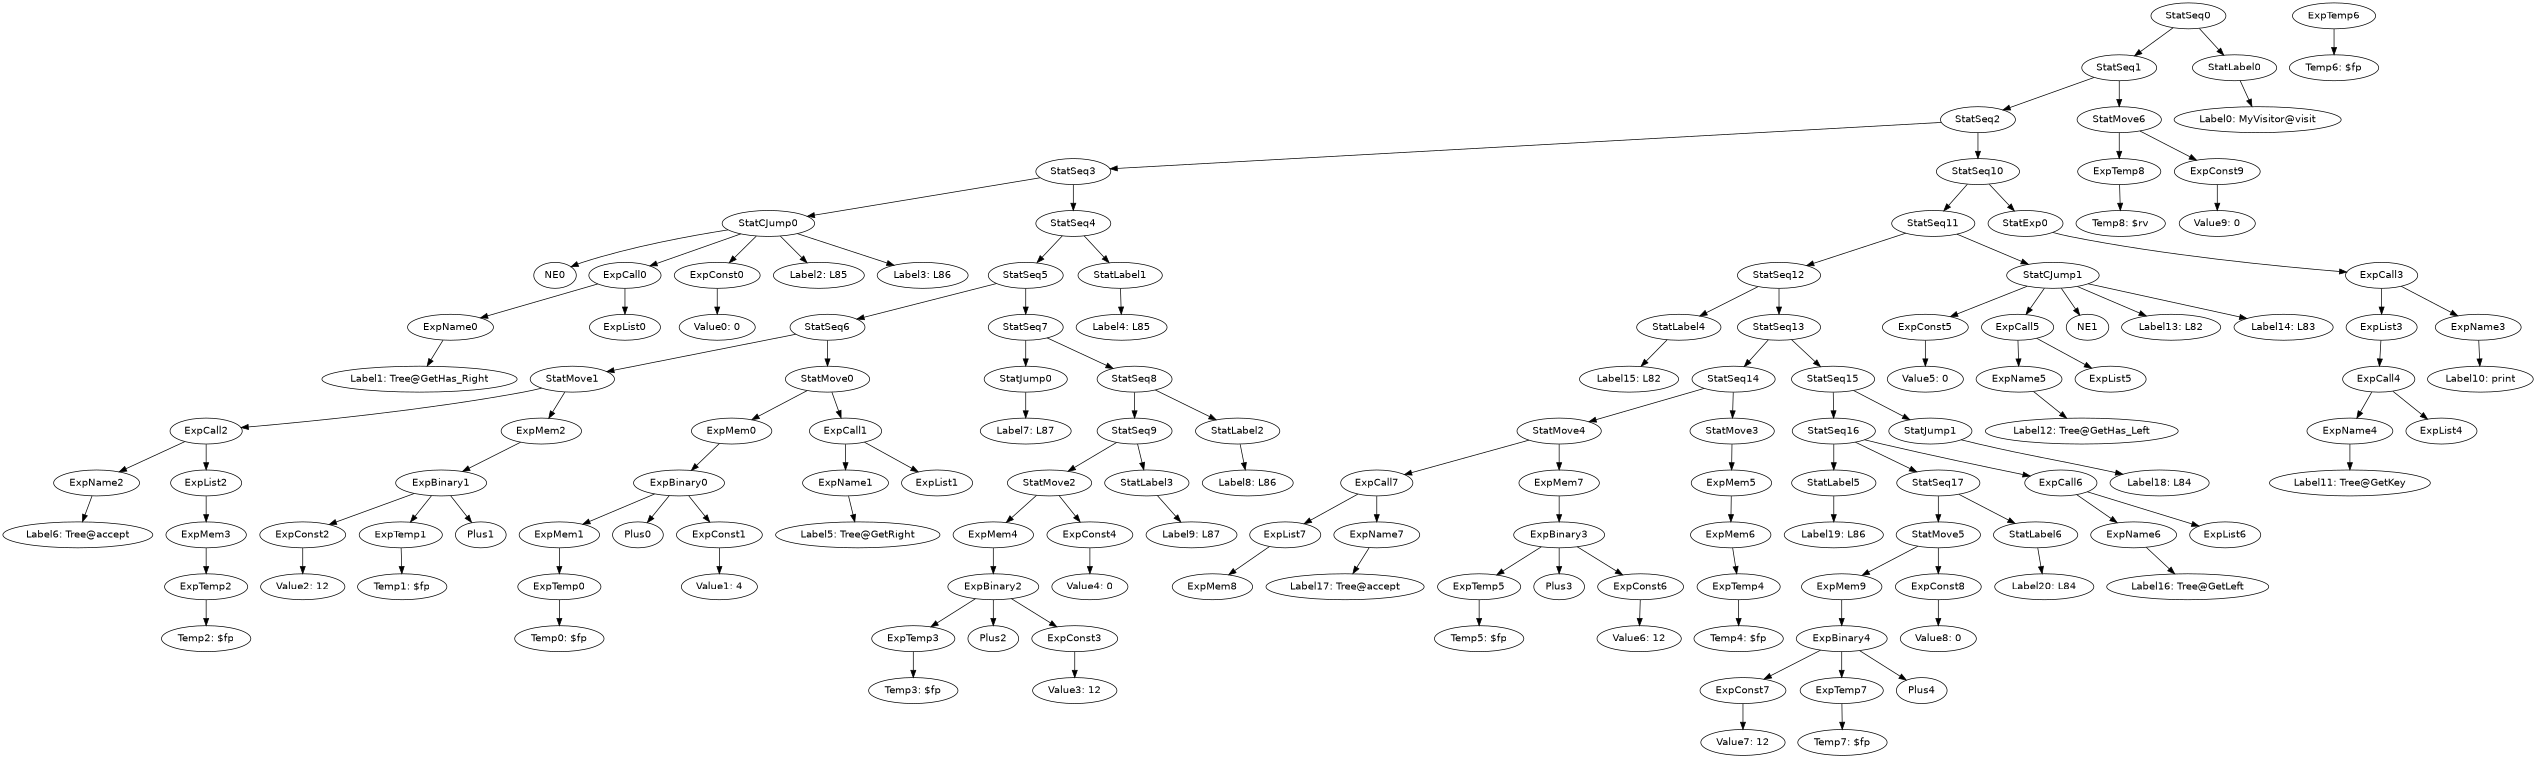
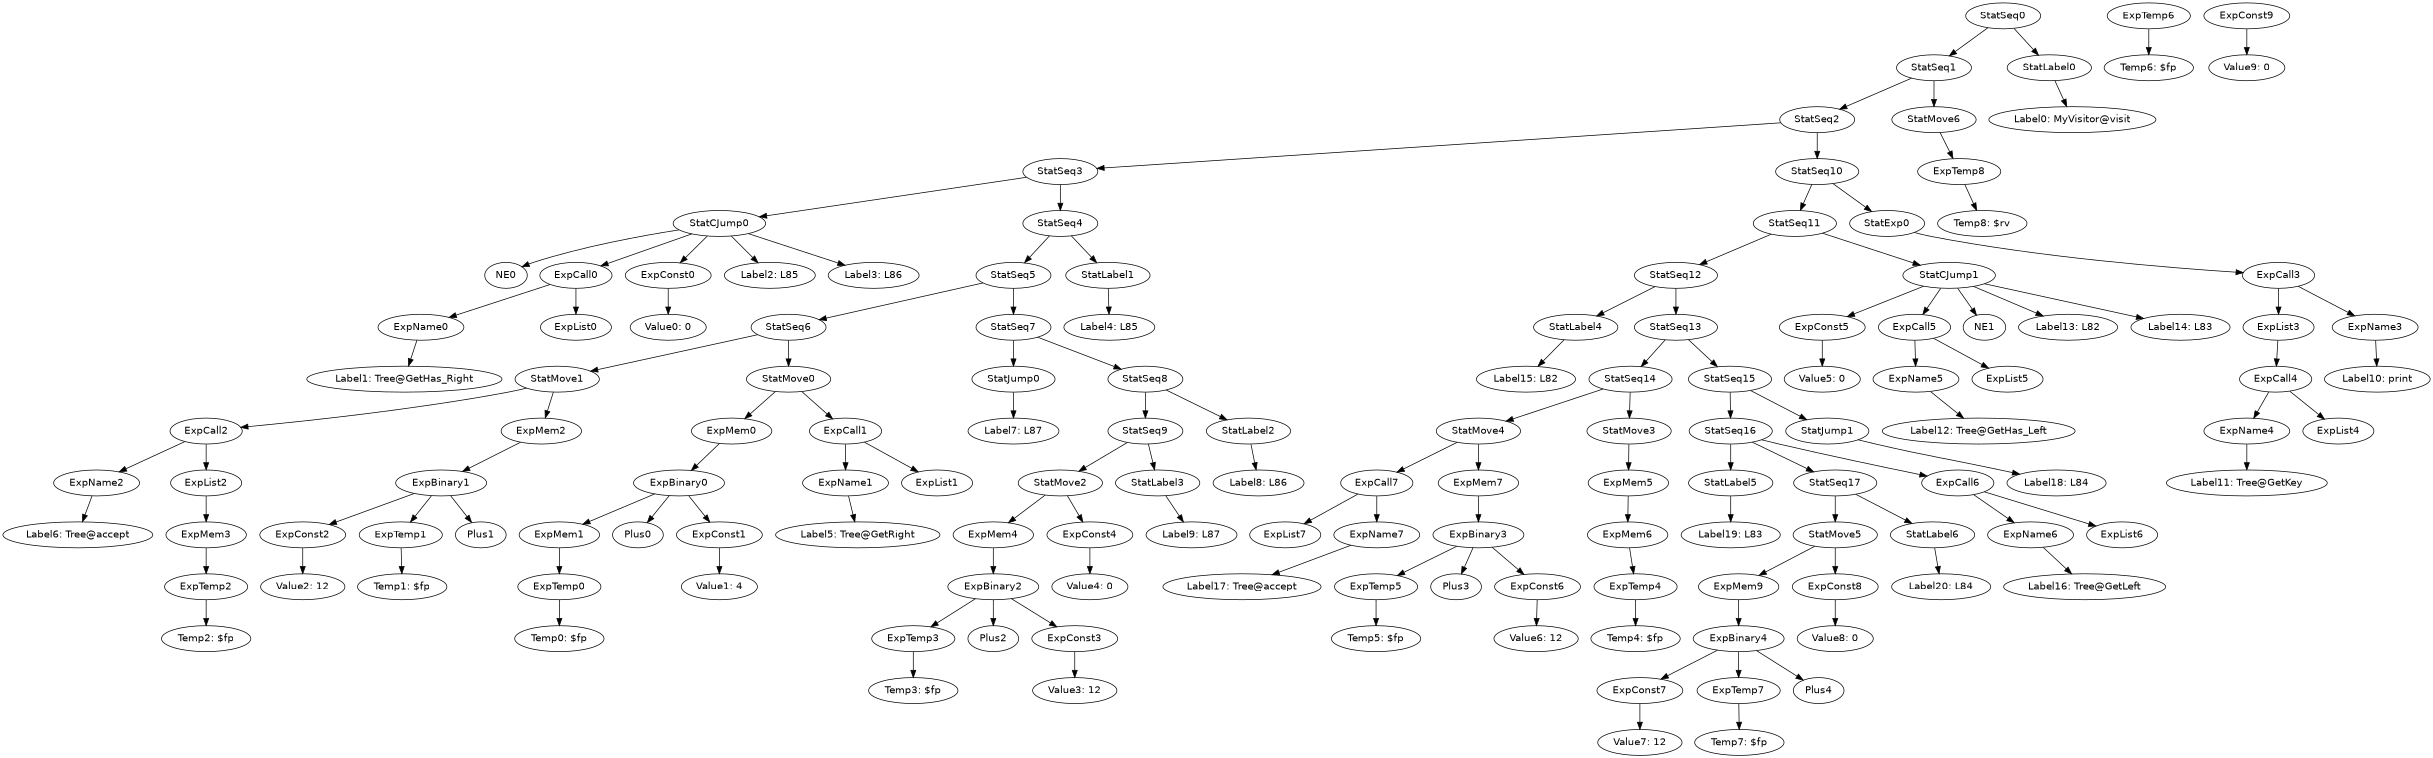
(2165, 144) -> none
(1834, 535) -> (1731, 535)
(1212, 587) -> none
